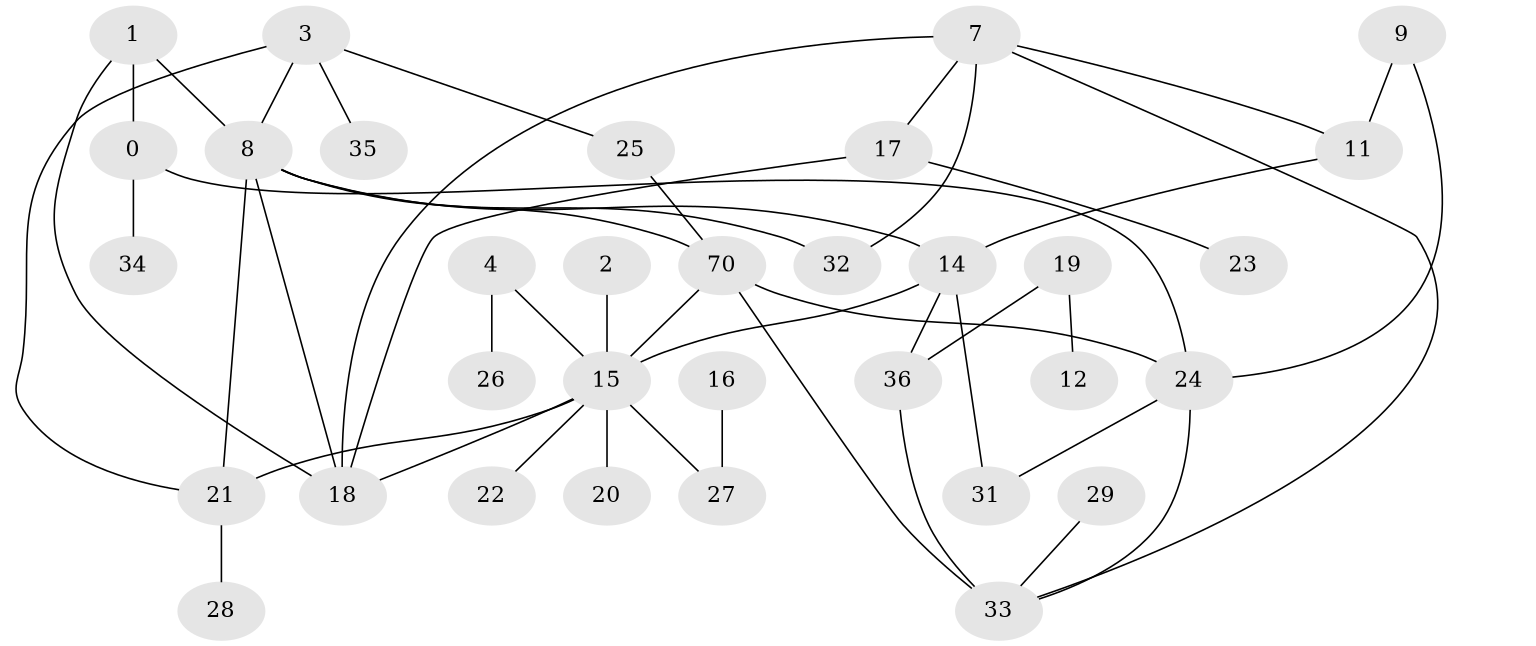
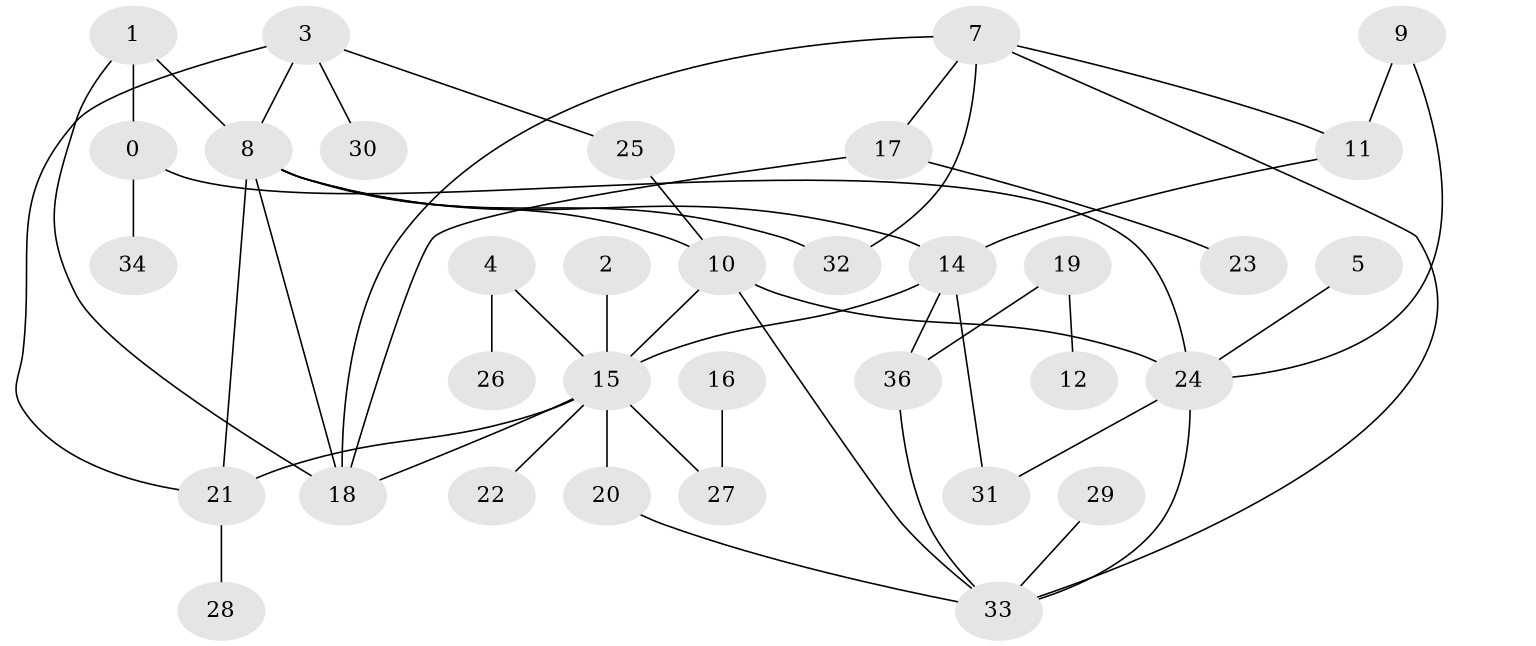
(364, 150) -> (364, 150)
(722, 266) -> (722, 266)
none -> (1359, 266)
none -> (797, 565)
